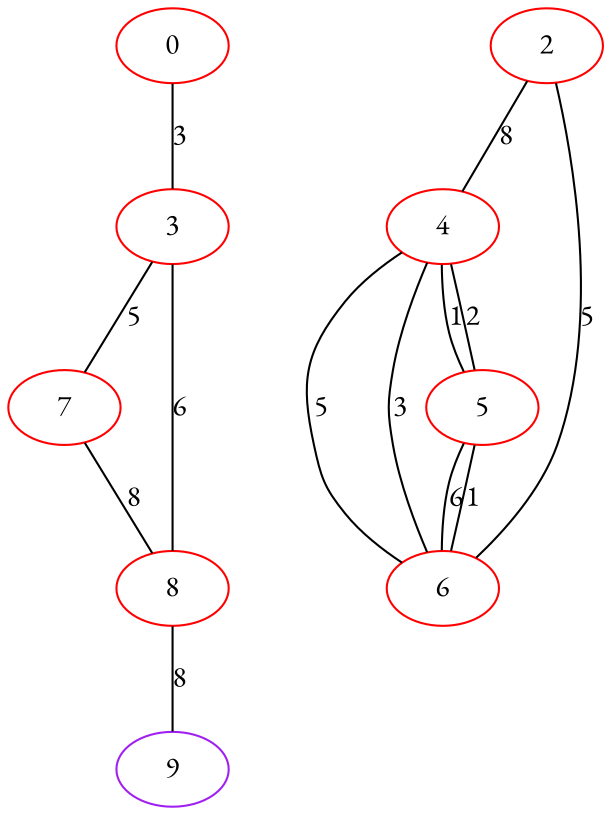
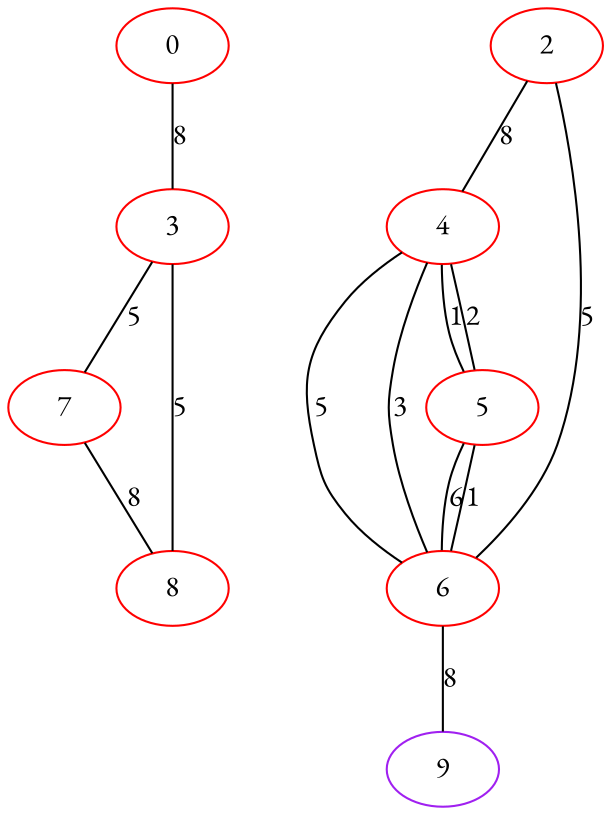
(180, 136) -> (180, 136)
(180, 408) -> (180, 408)
(173, 679) -> (443, 679)
